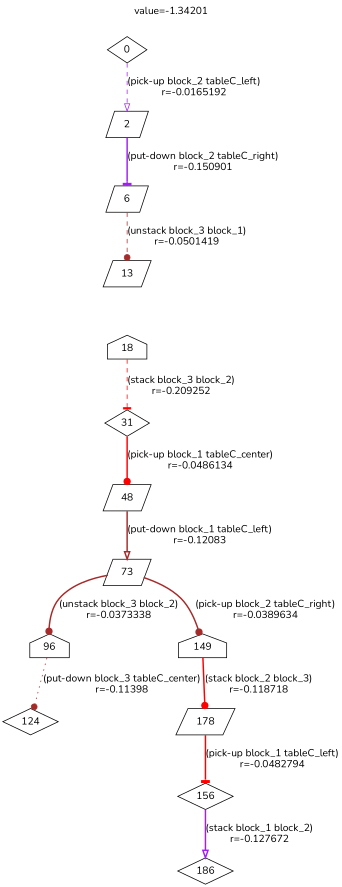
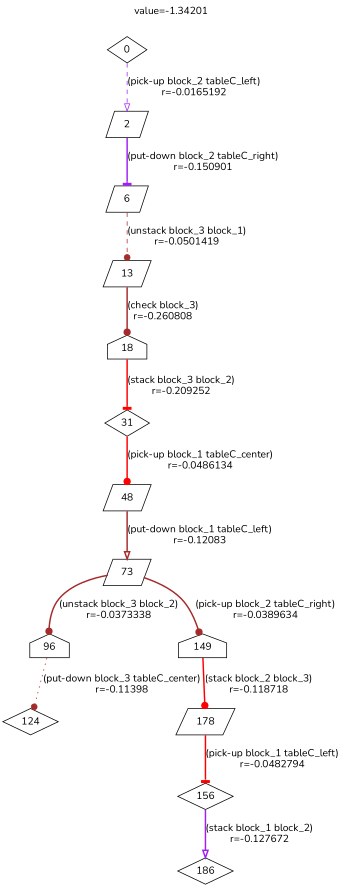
none -> (127, 308)
(127, 383) -> (127, 383)
